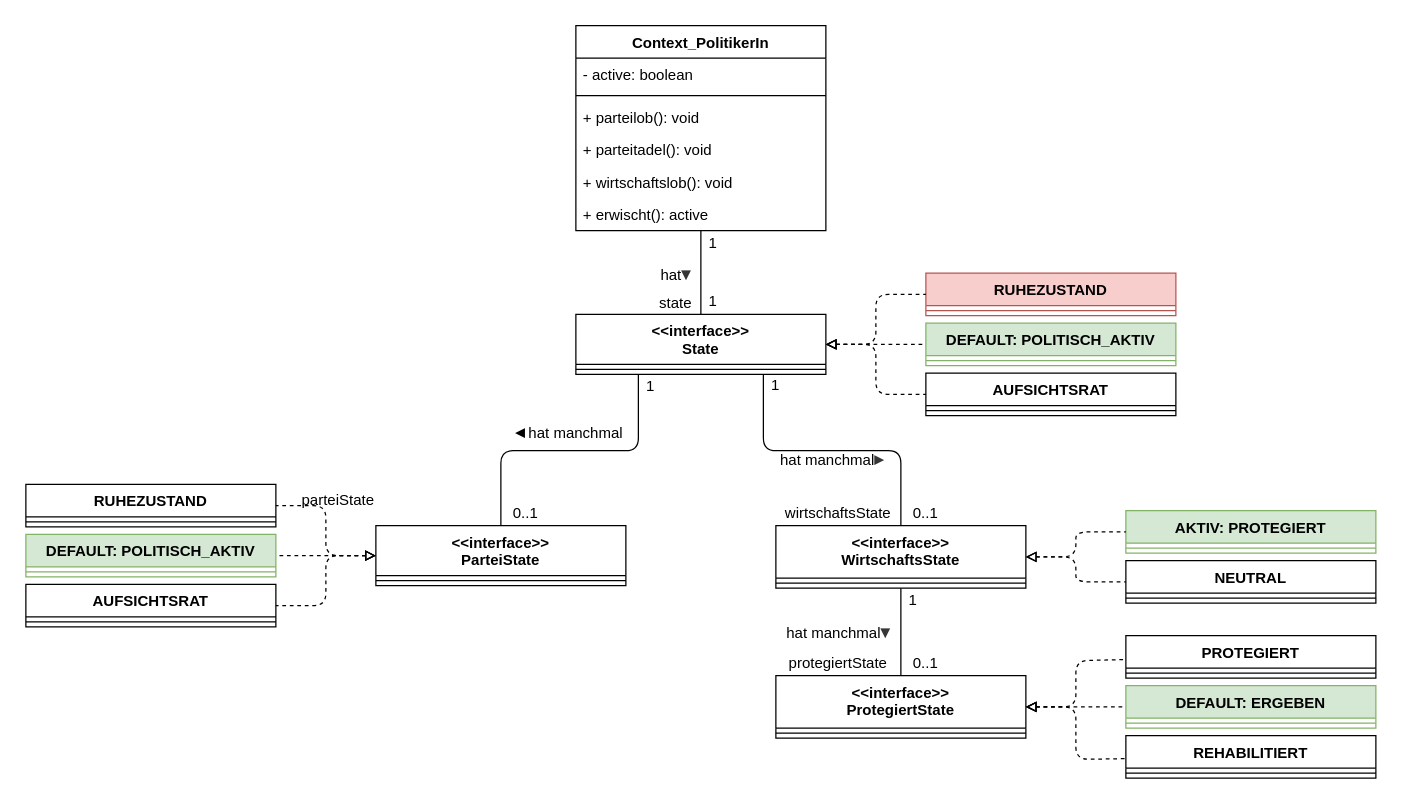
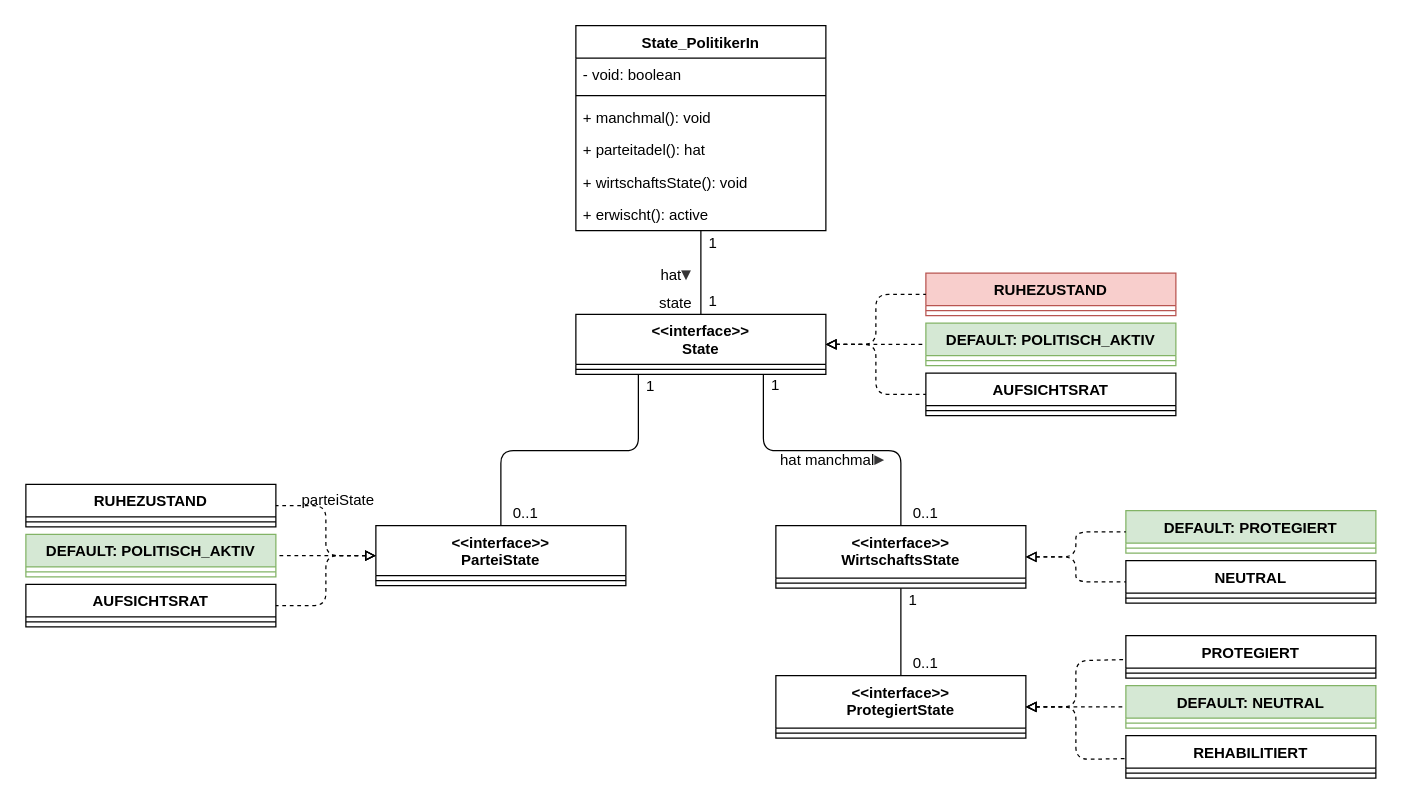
(700, 43) -> (700, 43)
(644, 75) -> (636, 75)
(651, 118) -> (648, 118)
(659, 150) -> (657, 150)
(672, 183) -> (682, 183)
(569, 431) -> none
(838, 513) -> none
(1250, 528) -> (1250, 528)
(838, 632) -> none
(838, 663) -> none
(1250, 703) -> (1250, 703)
